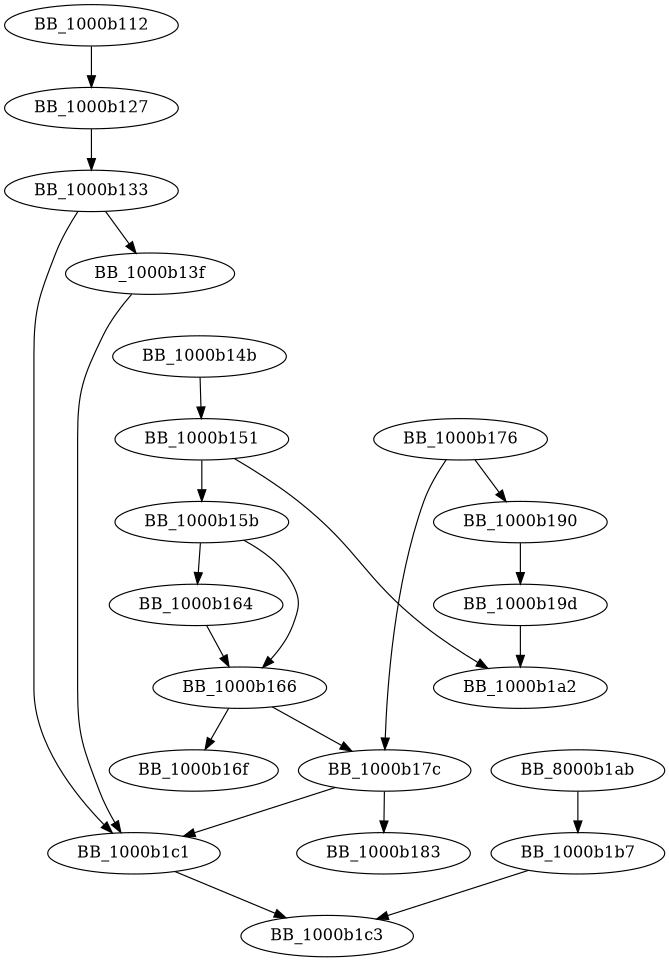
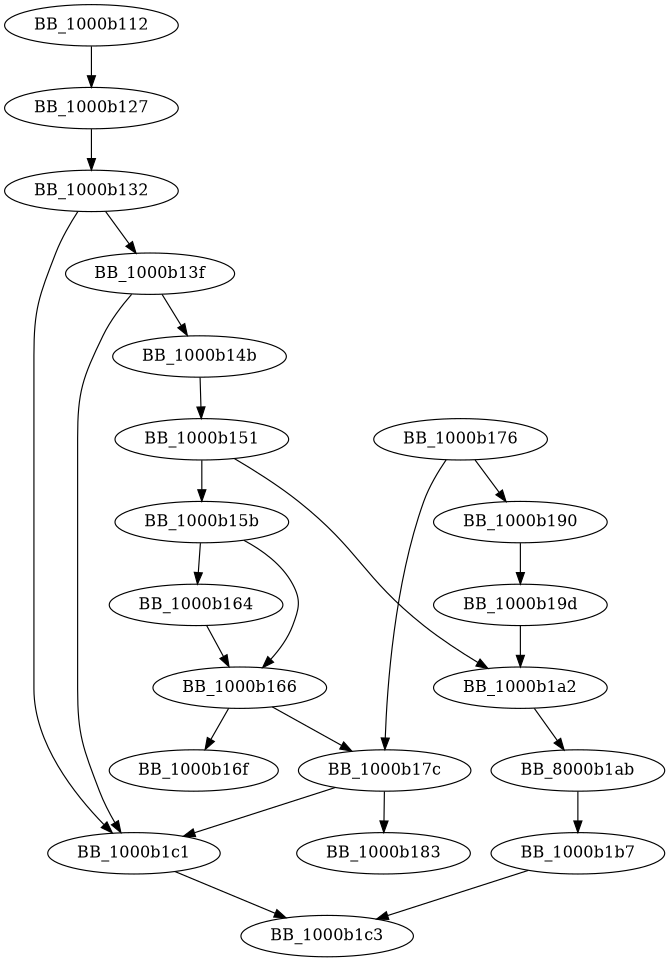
(91, 191) -> (91, 191)
none -> (172, 310)
none -> (546, 724)
